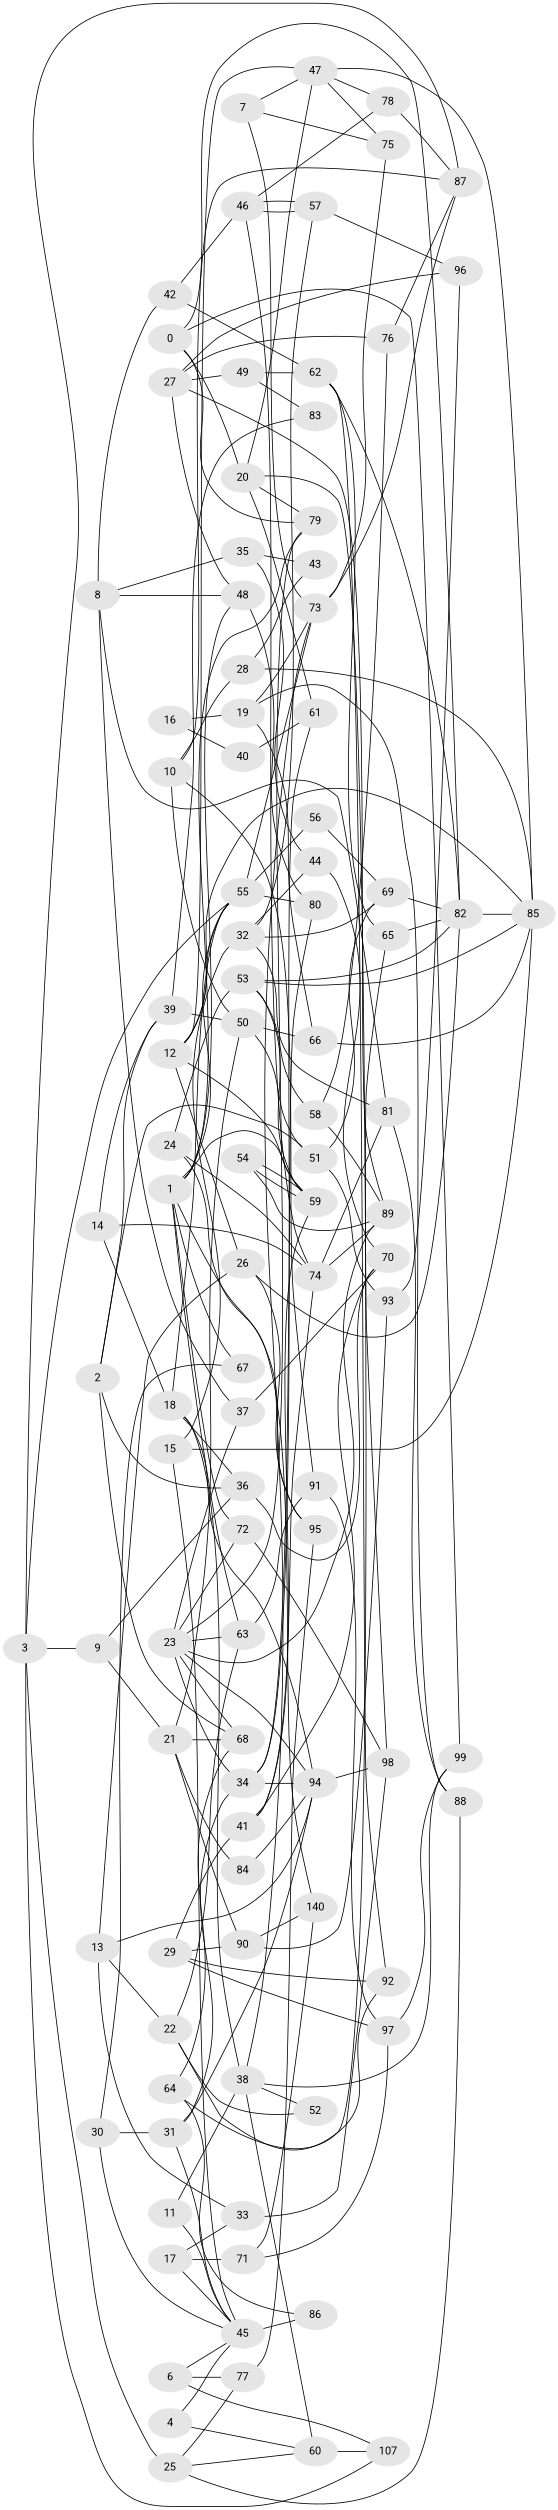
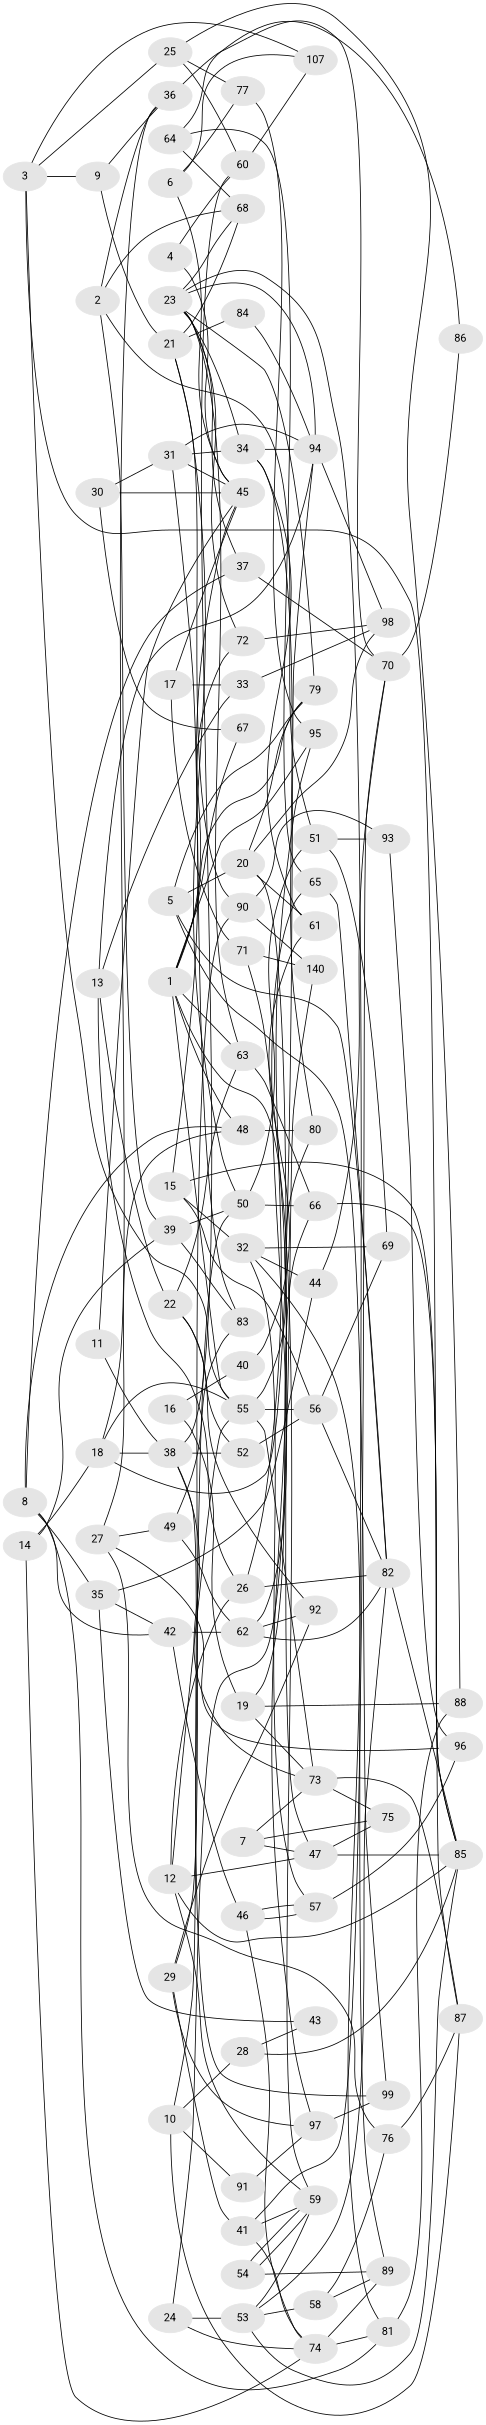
(388, 102) -> none
(170, 339) -> (170, 901)
(361, 752) -> none
none -> (198, 891)
(425, 903) -> (349, 1485)
none -> (253, 1291)
none -> (279, 1431)
(274, 1583) -> (284, 1129)
none -> (134, 1614)
(279, 2324) -> (441, 507)
